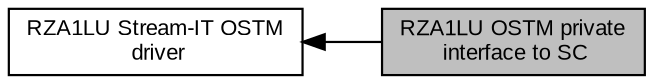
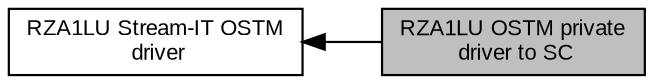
(513, 42) -> (513, 42)
